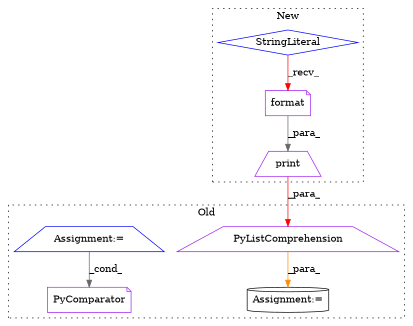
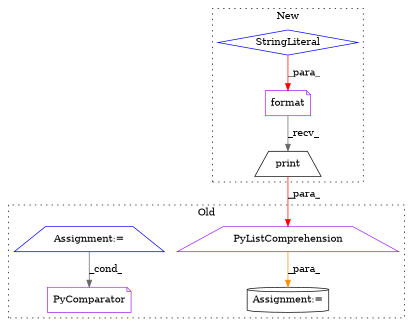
(304, 73) -> (304, 73)
(304, 134) -> (304, 134)
(288, 164) -> (288, 164)
